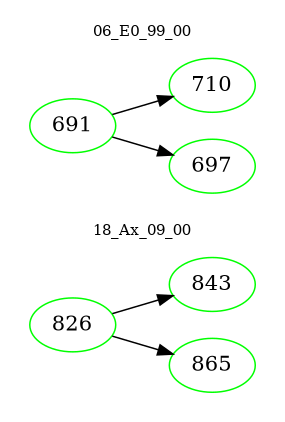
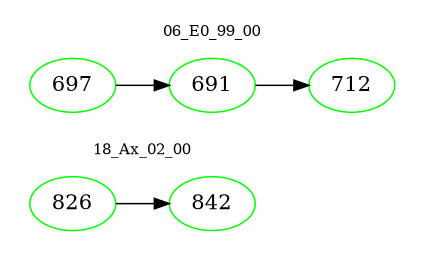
(212, 85) -> (352, 85)
(135, 144) -> (135, 85)
(143, 231) -> (143, 150)
(212, 284) -> (212, 204)
(212, 365) -> none
